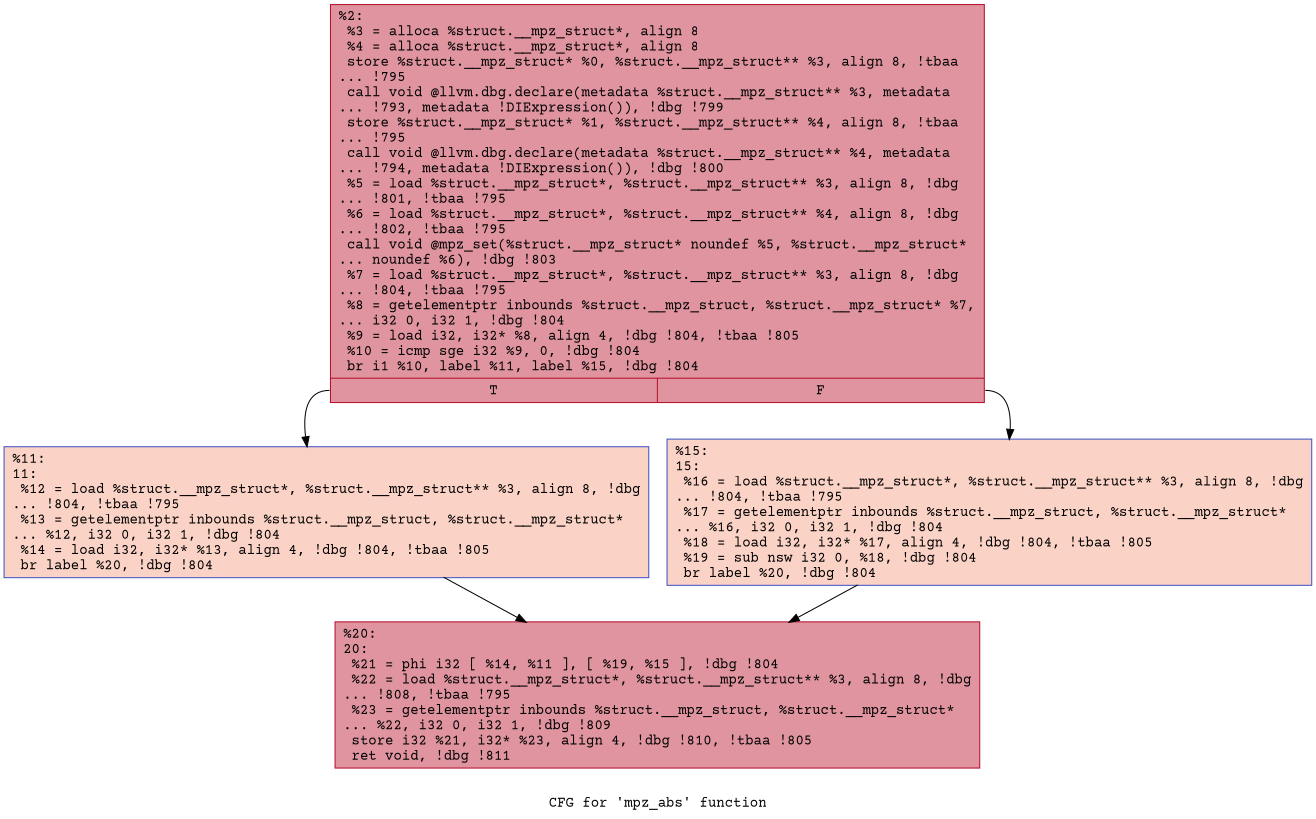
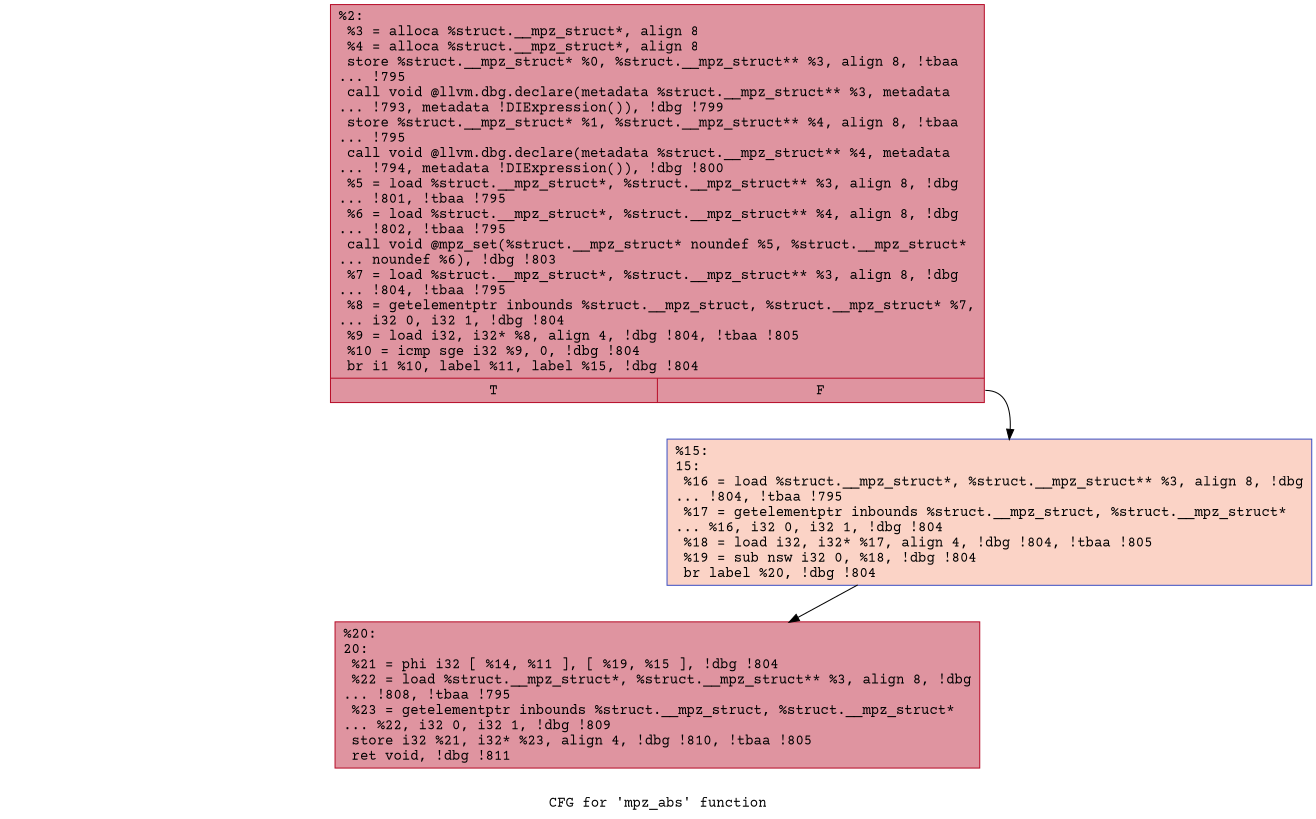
(326, 512) -> none
